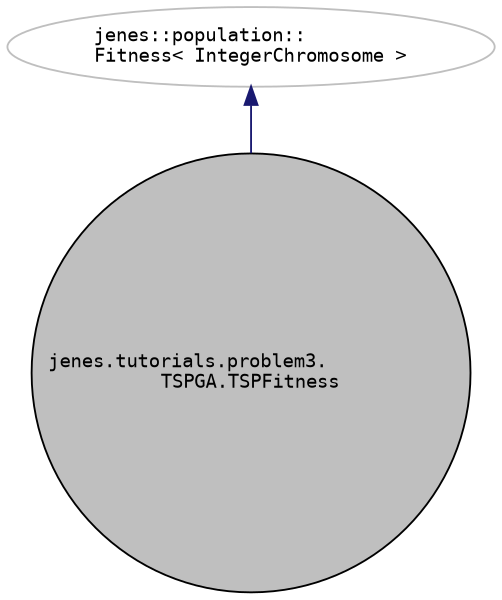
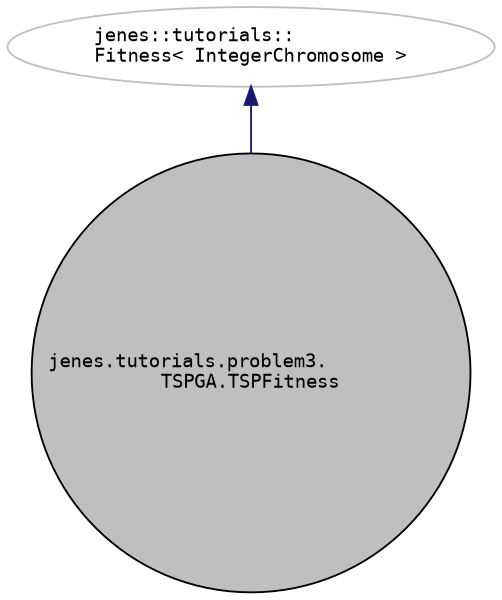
(251, 47) -> (251, 47)
